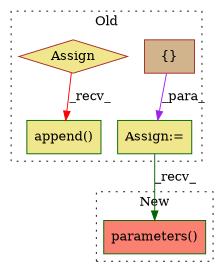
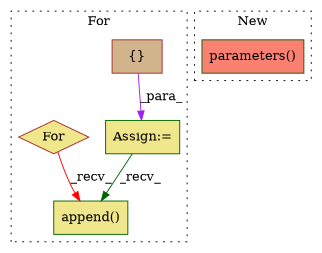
(107, 22) -> (99, 22)
(73, 57) -> (54, 137)
(155, 182) -> (119, 173)
